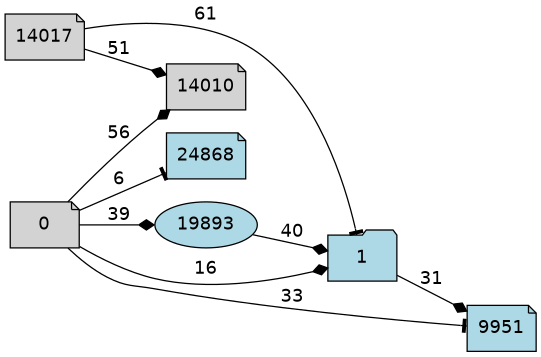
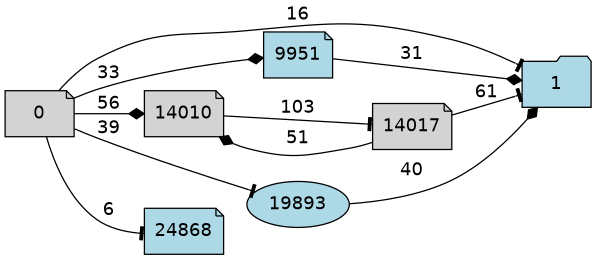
none -> (295, 120)
(109, 225) -> (161, 161)
(193, 284) -> (282, 27)
(425, 290) -> (420, 69)
(258, 304) -> (160, 73)
